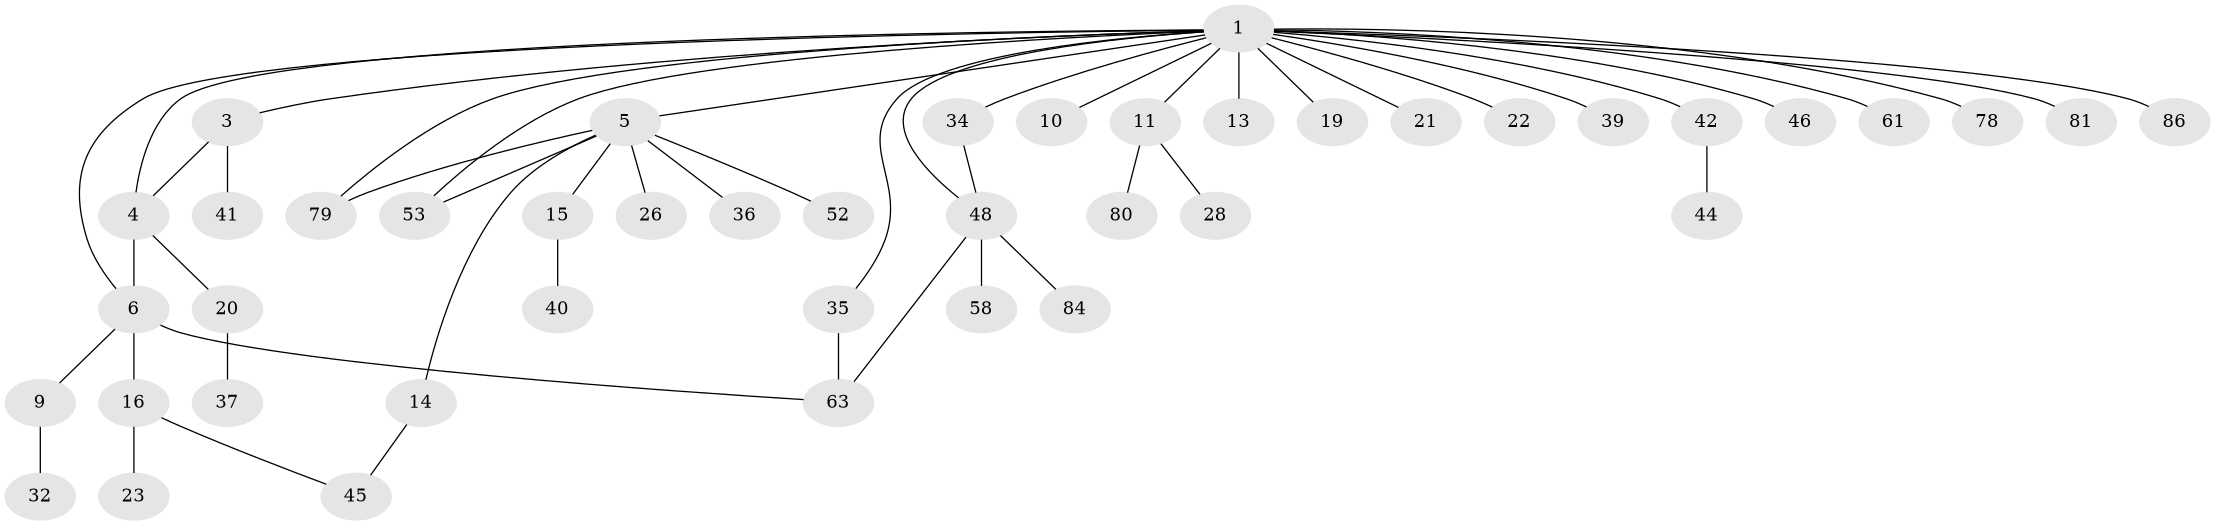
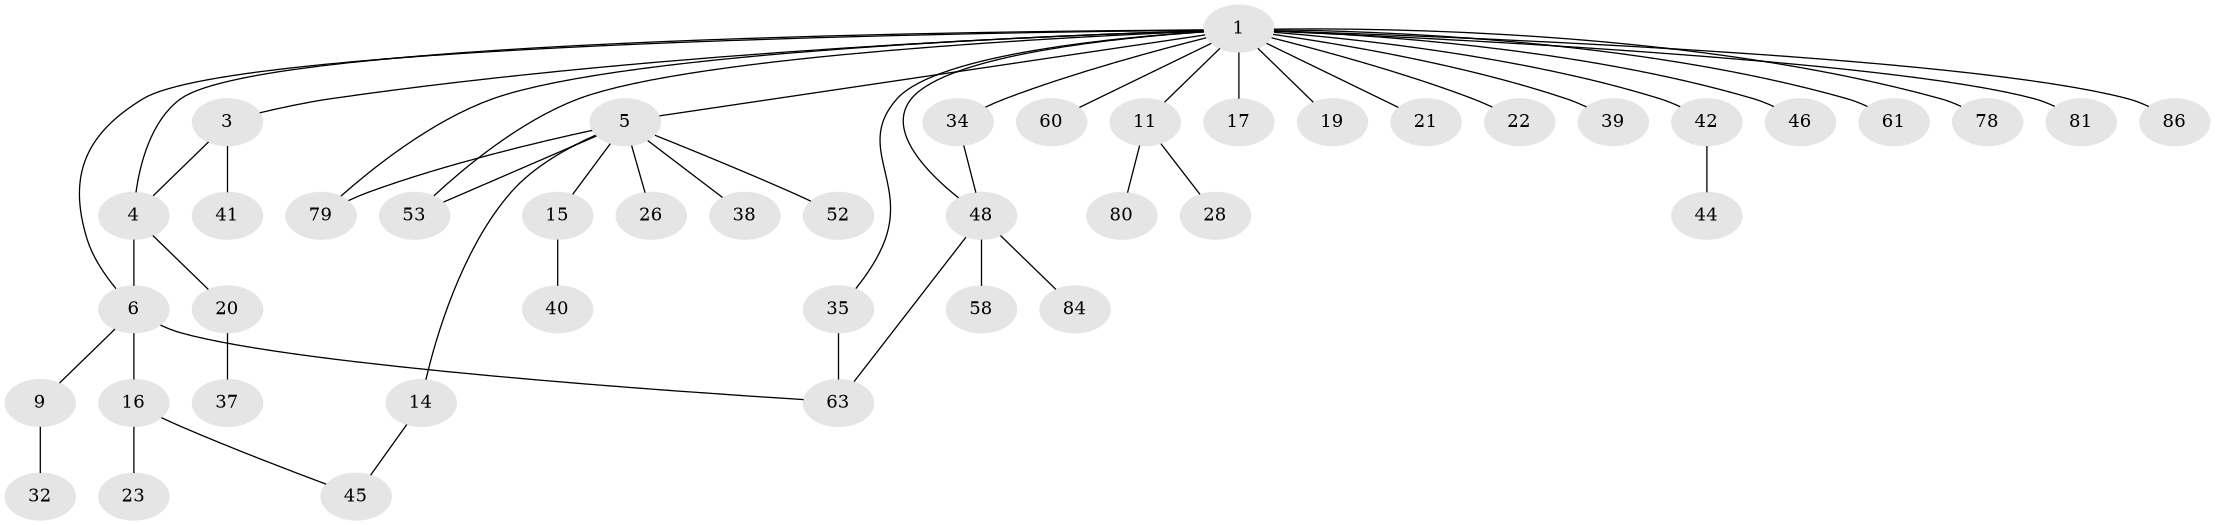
(1052, 122) -> (1052, 122)
(1239, 122) -> (1239, 122)
(745, 216) -> (745, 216)
